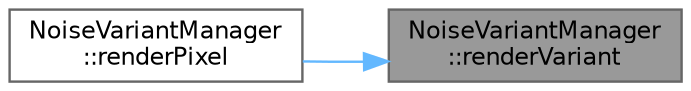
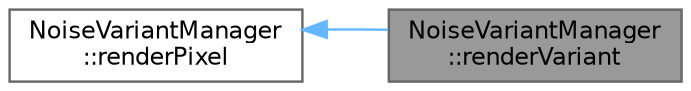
(333, 62) -> (358, 29)
